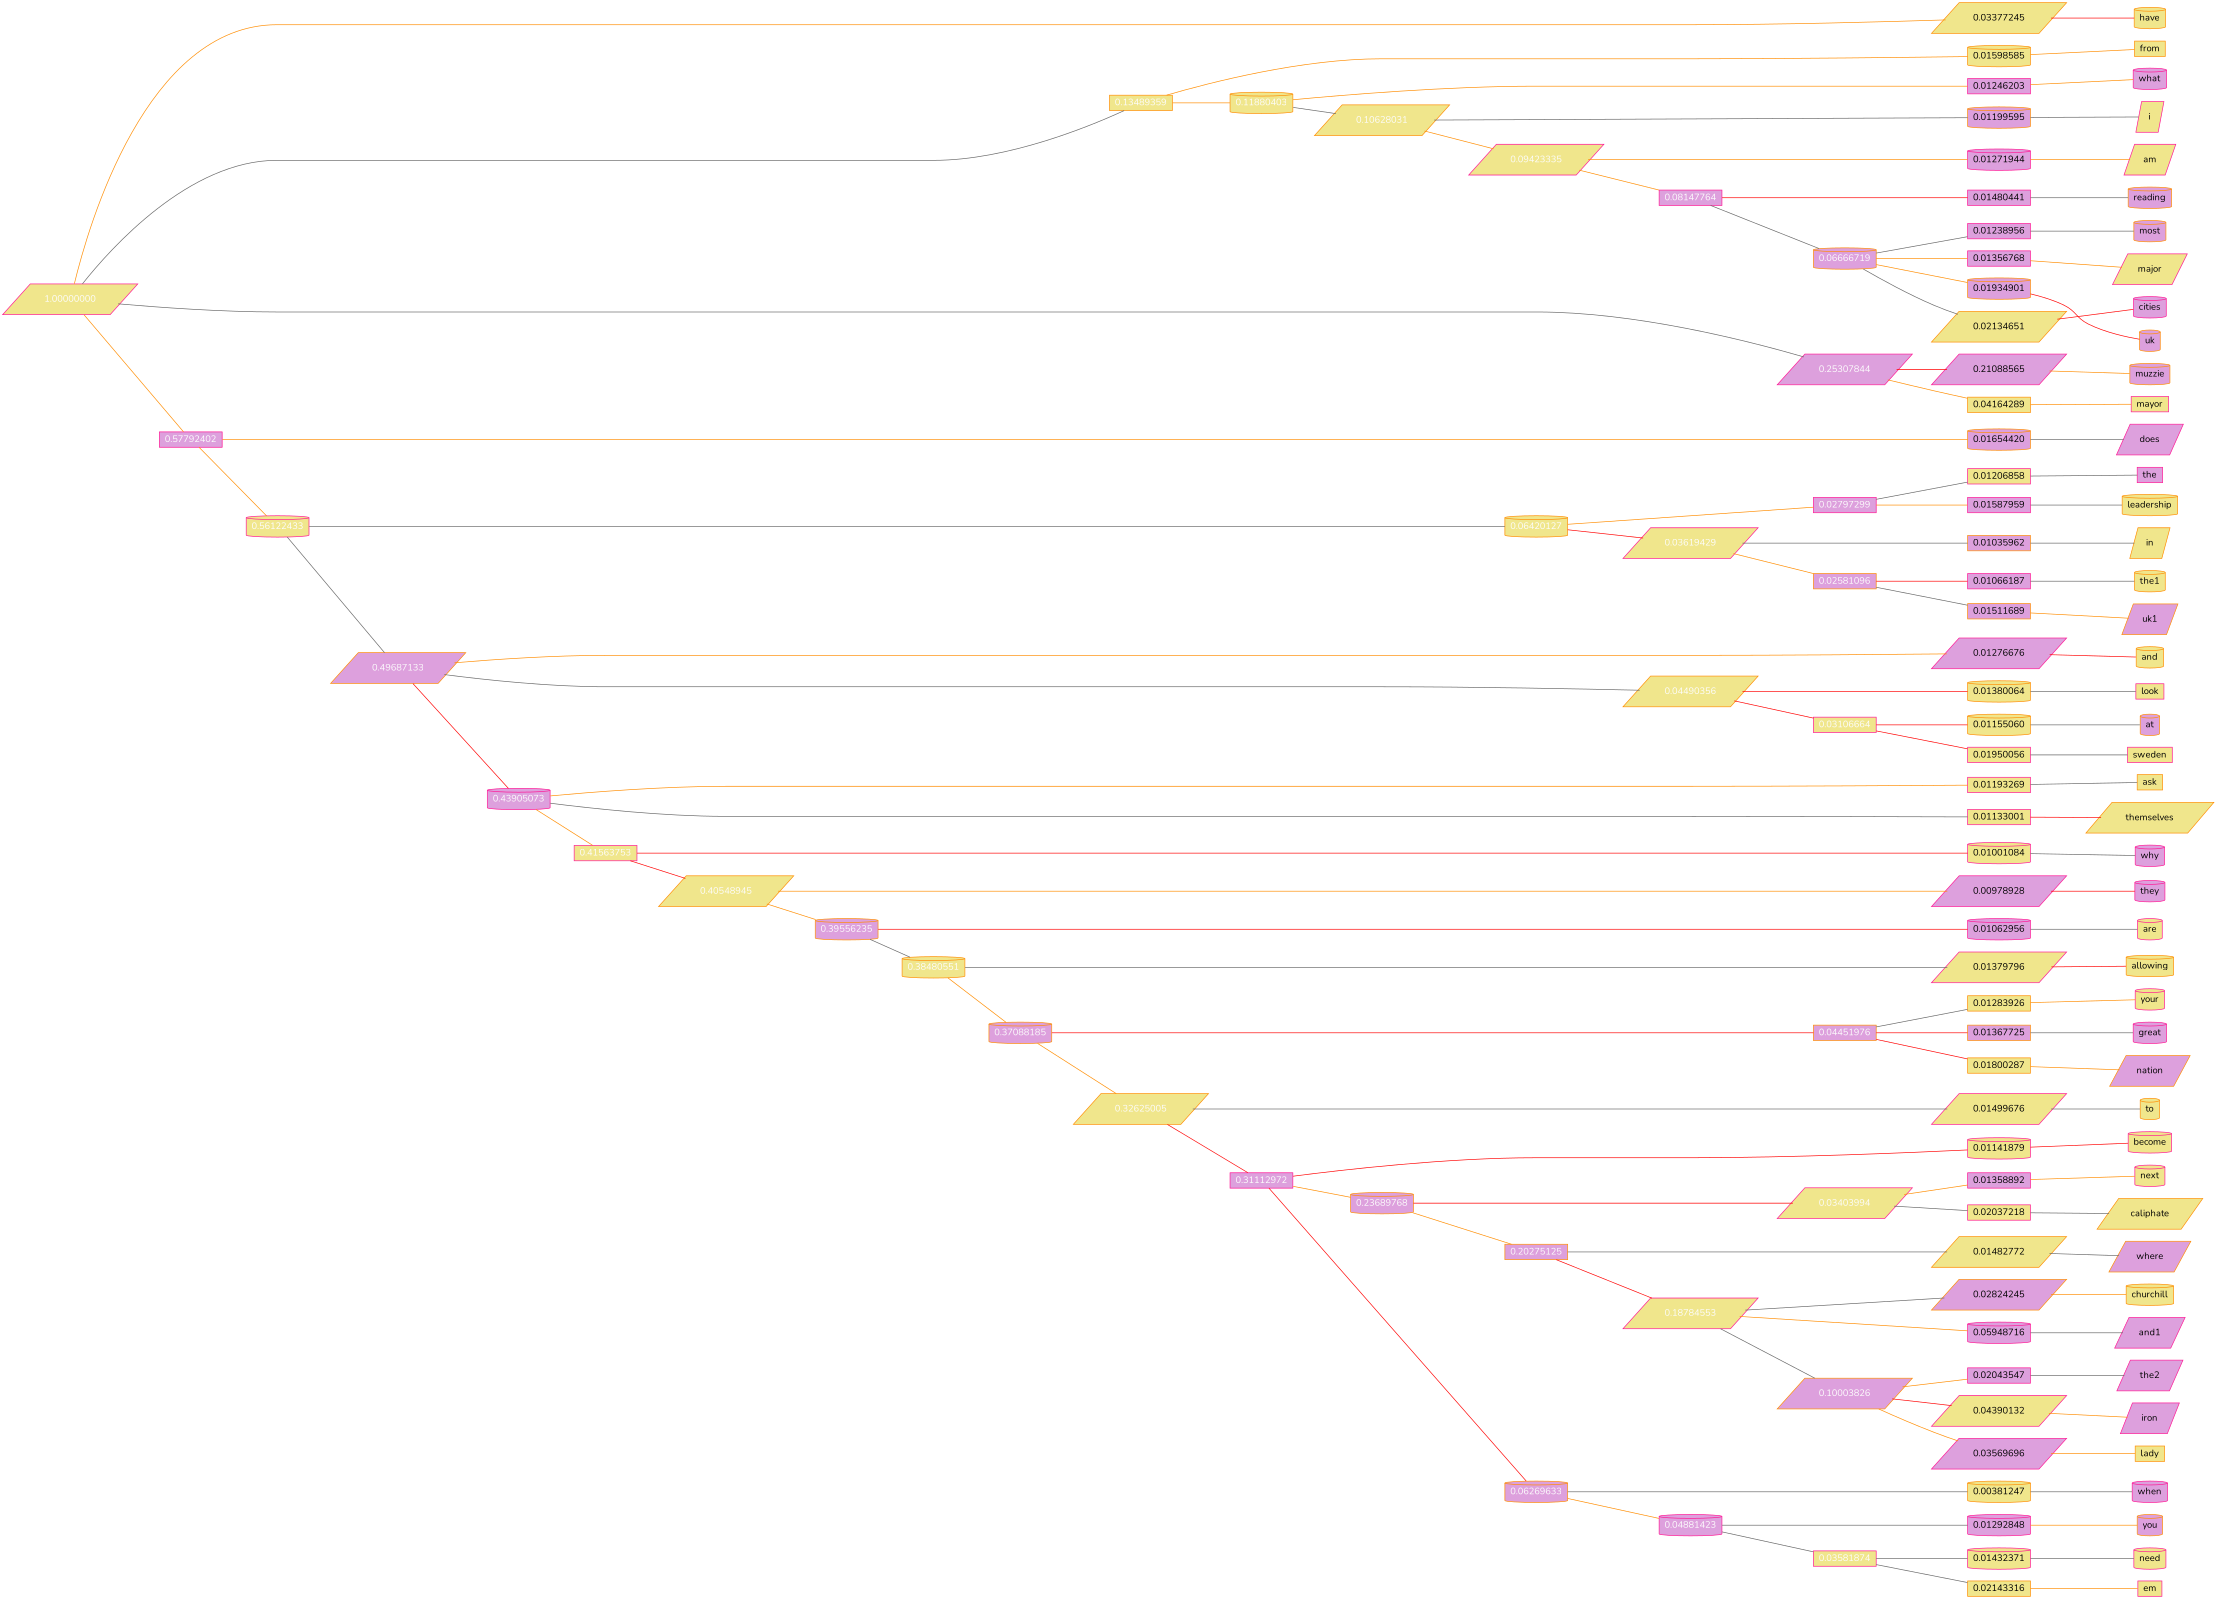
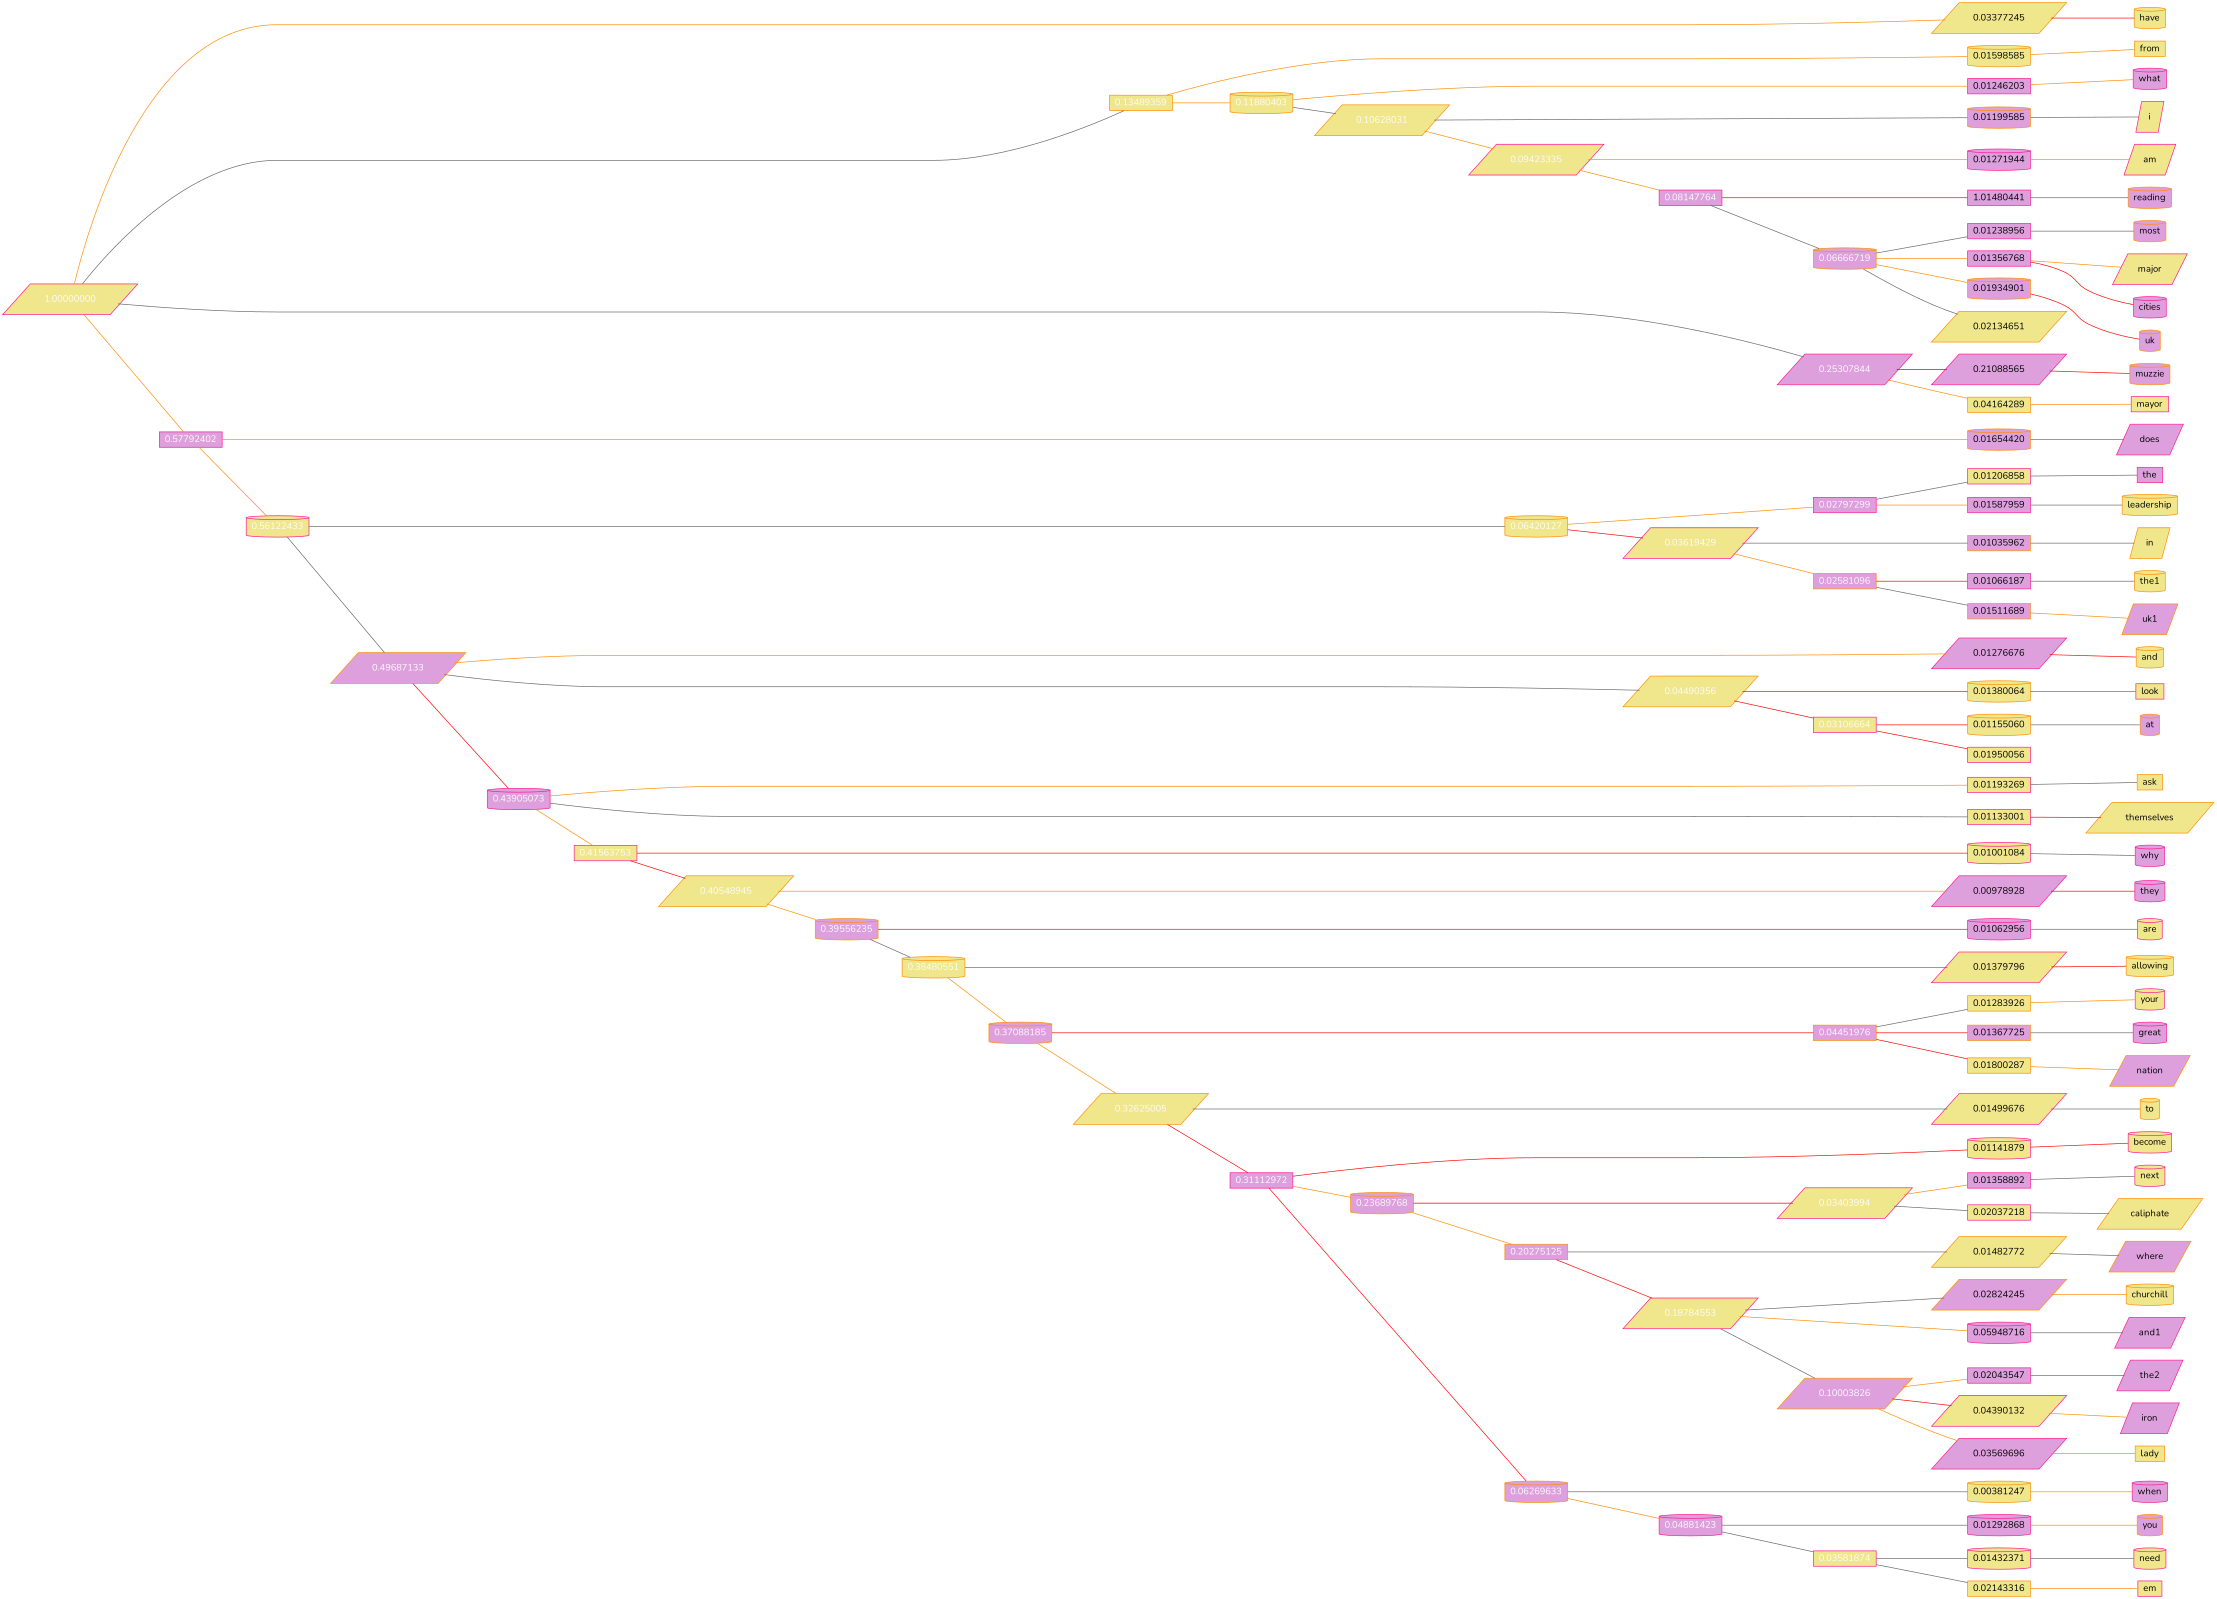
(1999, 118) -> (1999, 118)
(1999, 198) -> (1999, 198)
(2095, 314) -> (2081, 285)
(2090, 372) -> (2090, 372)
(2150, 755) -> none
(2083, 1178) -> (2083, 1178)
(2081, 1492) -> (2081, 1492)
(1999, 1525) -> (1999, 1525)
